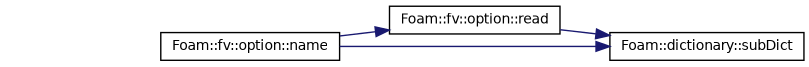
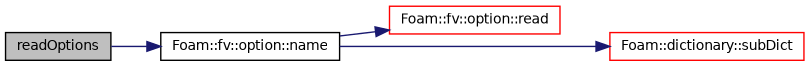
(475, 20) -> (475, 20)
(578, 32) -> none
none -> (58, 46)
(707, 46) -> (707, 46)
